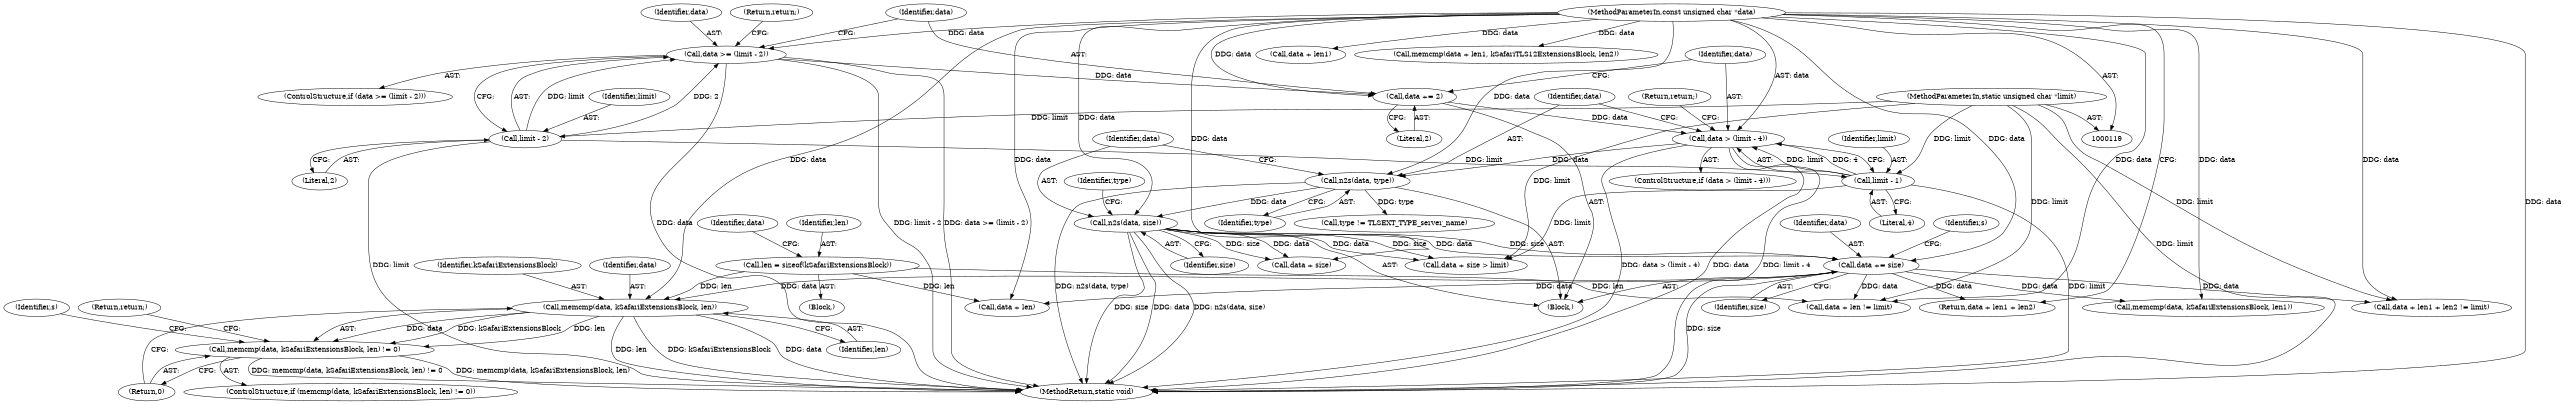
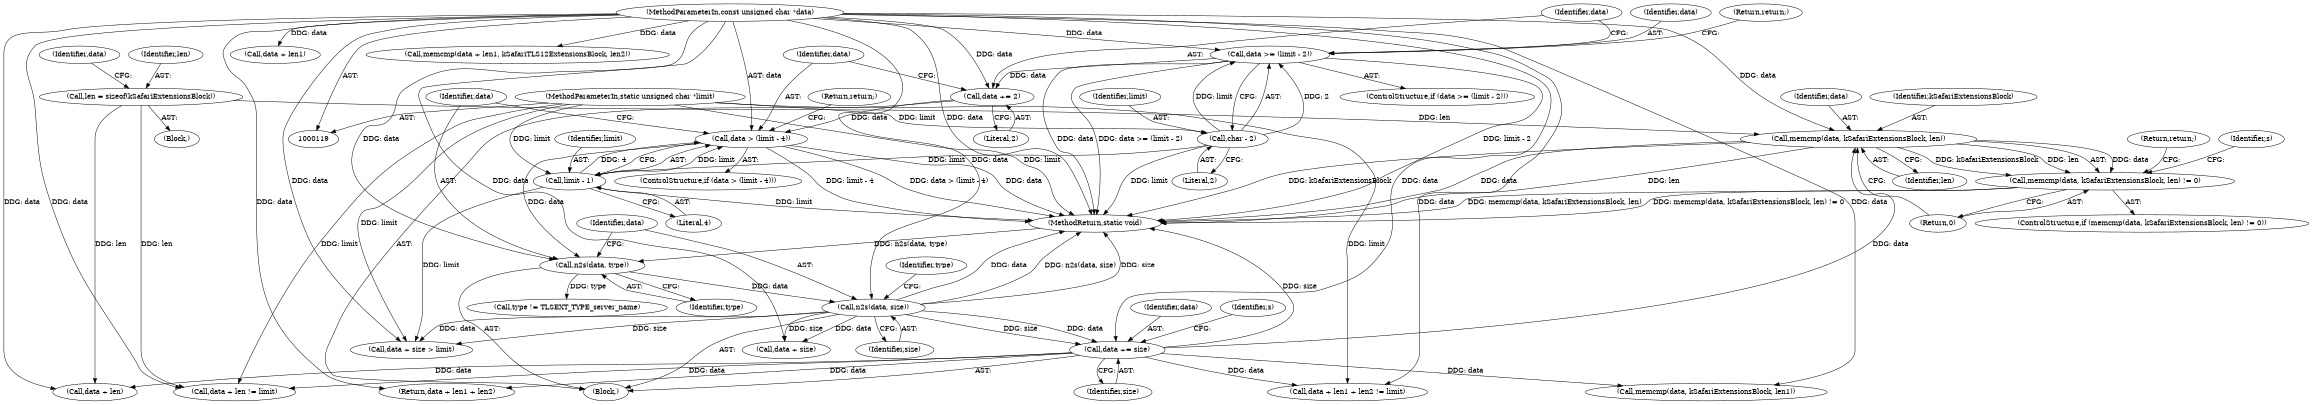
none -> (321, 72)
(525, 139) -> (1233, 139)
(2169, 160) -> (275, 202)
(1110, 197) -> (842, 245)
